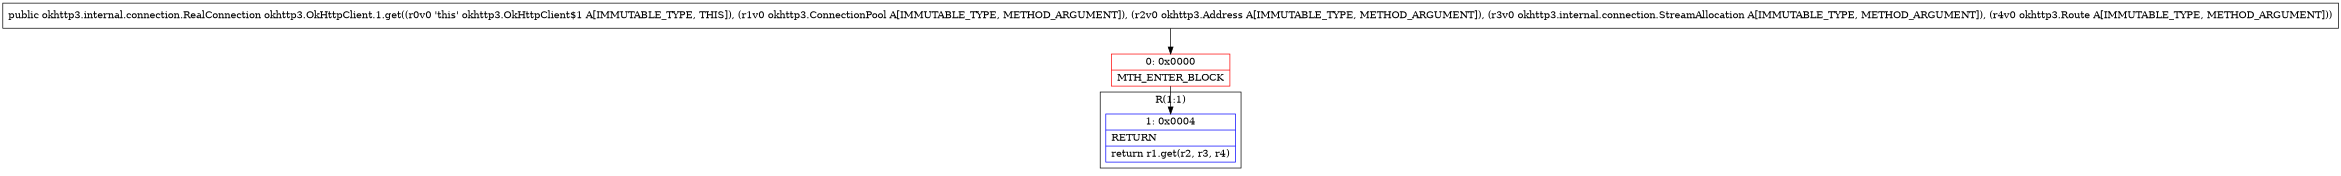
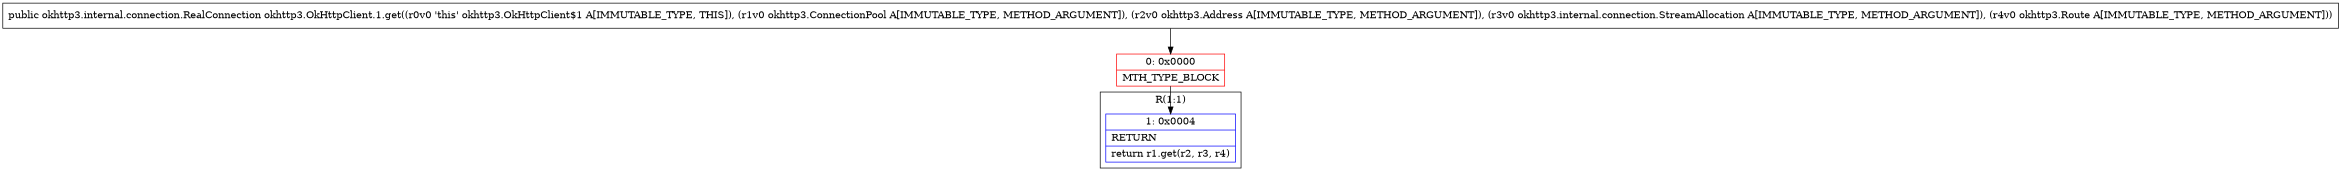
(1171, 78) -> (1171, 78)
